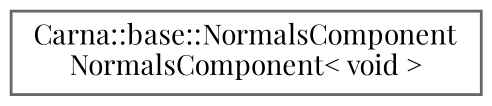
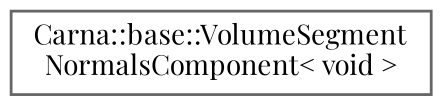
(246, 53) -> (221, 53)
